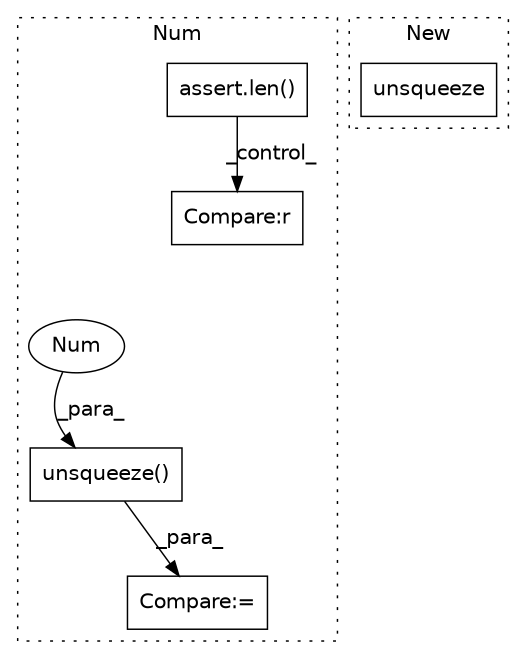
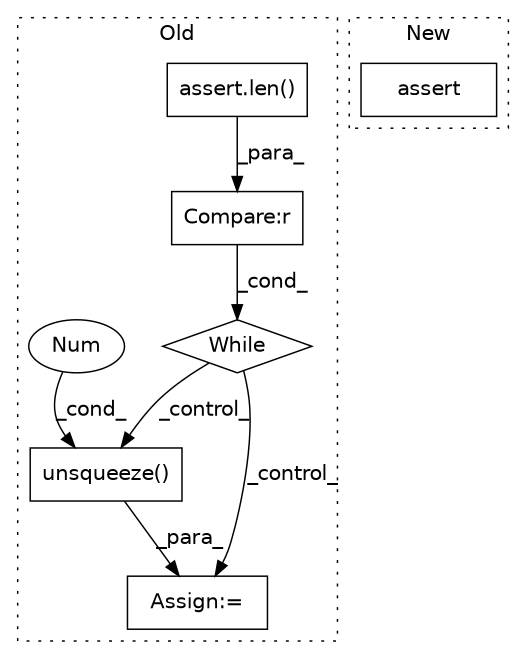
(178, 35) -> (178, 35)
(429, 90) -> (429, 90)
(271, 154) -> (271, 154)
none -> (237, 346)
(91, 410) -> (91, 410)
(197, 603) -> (197, 603)
